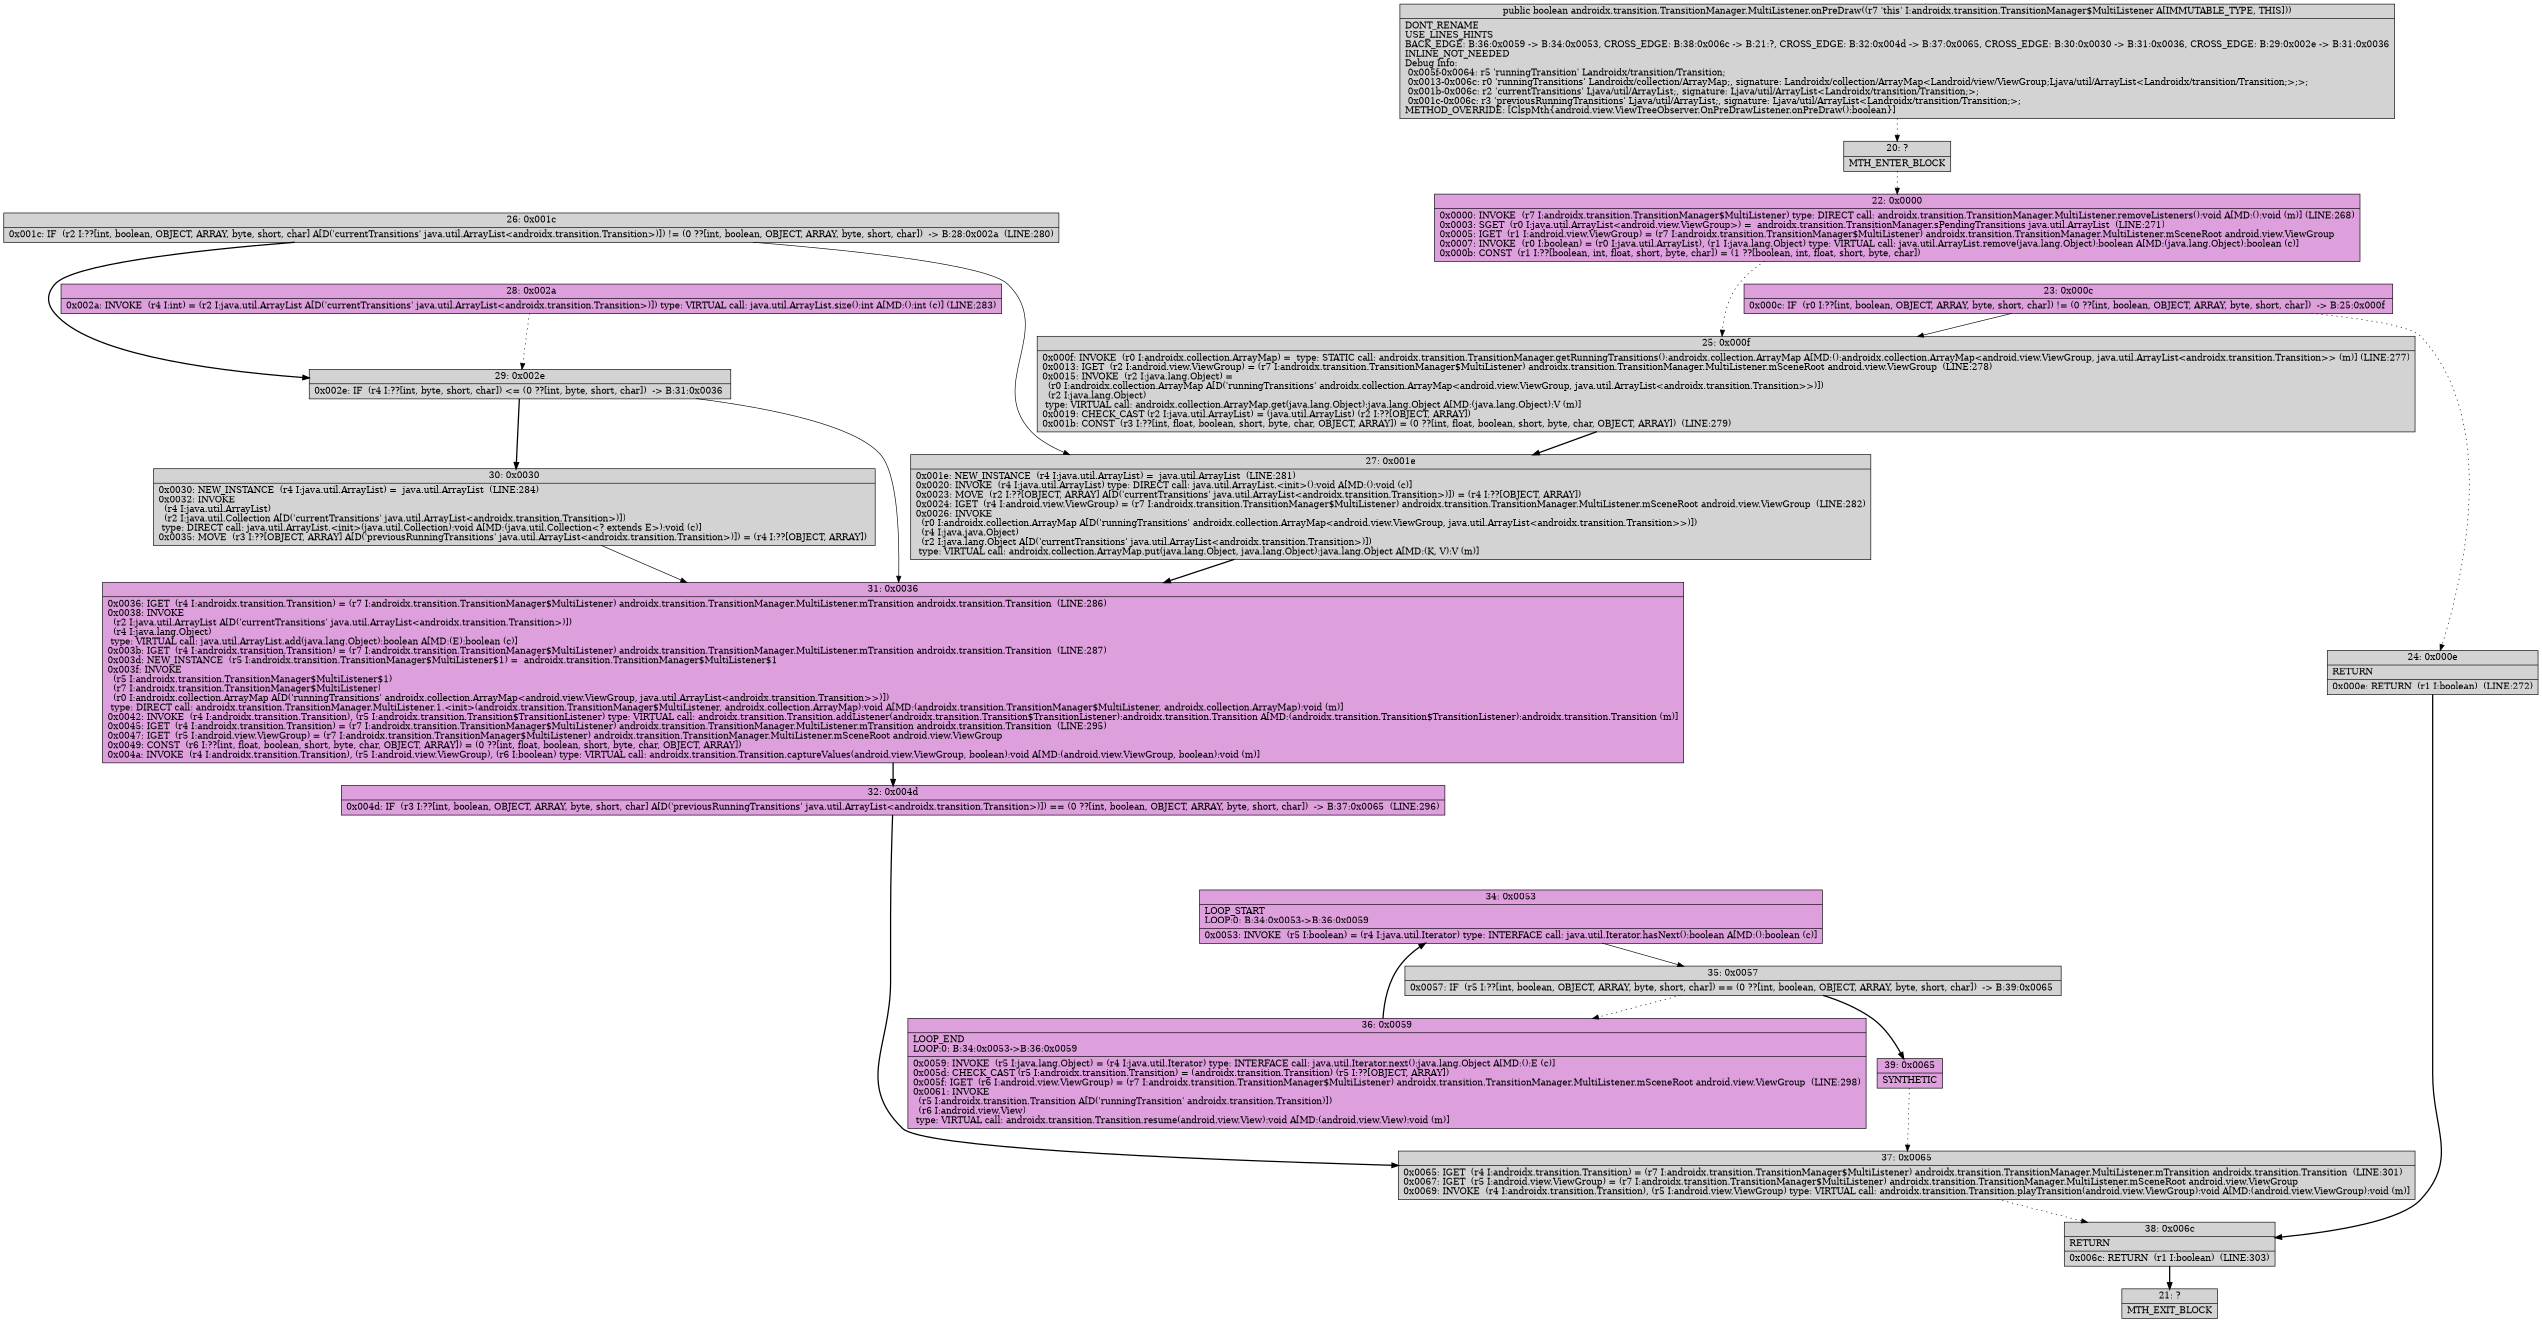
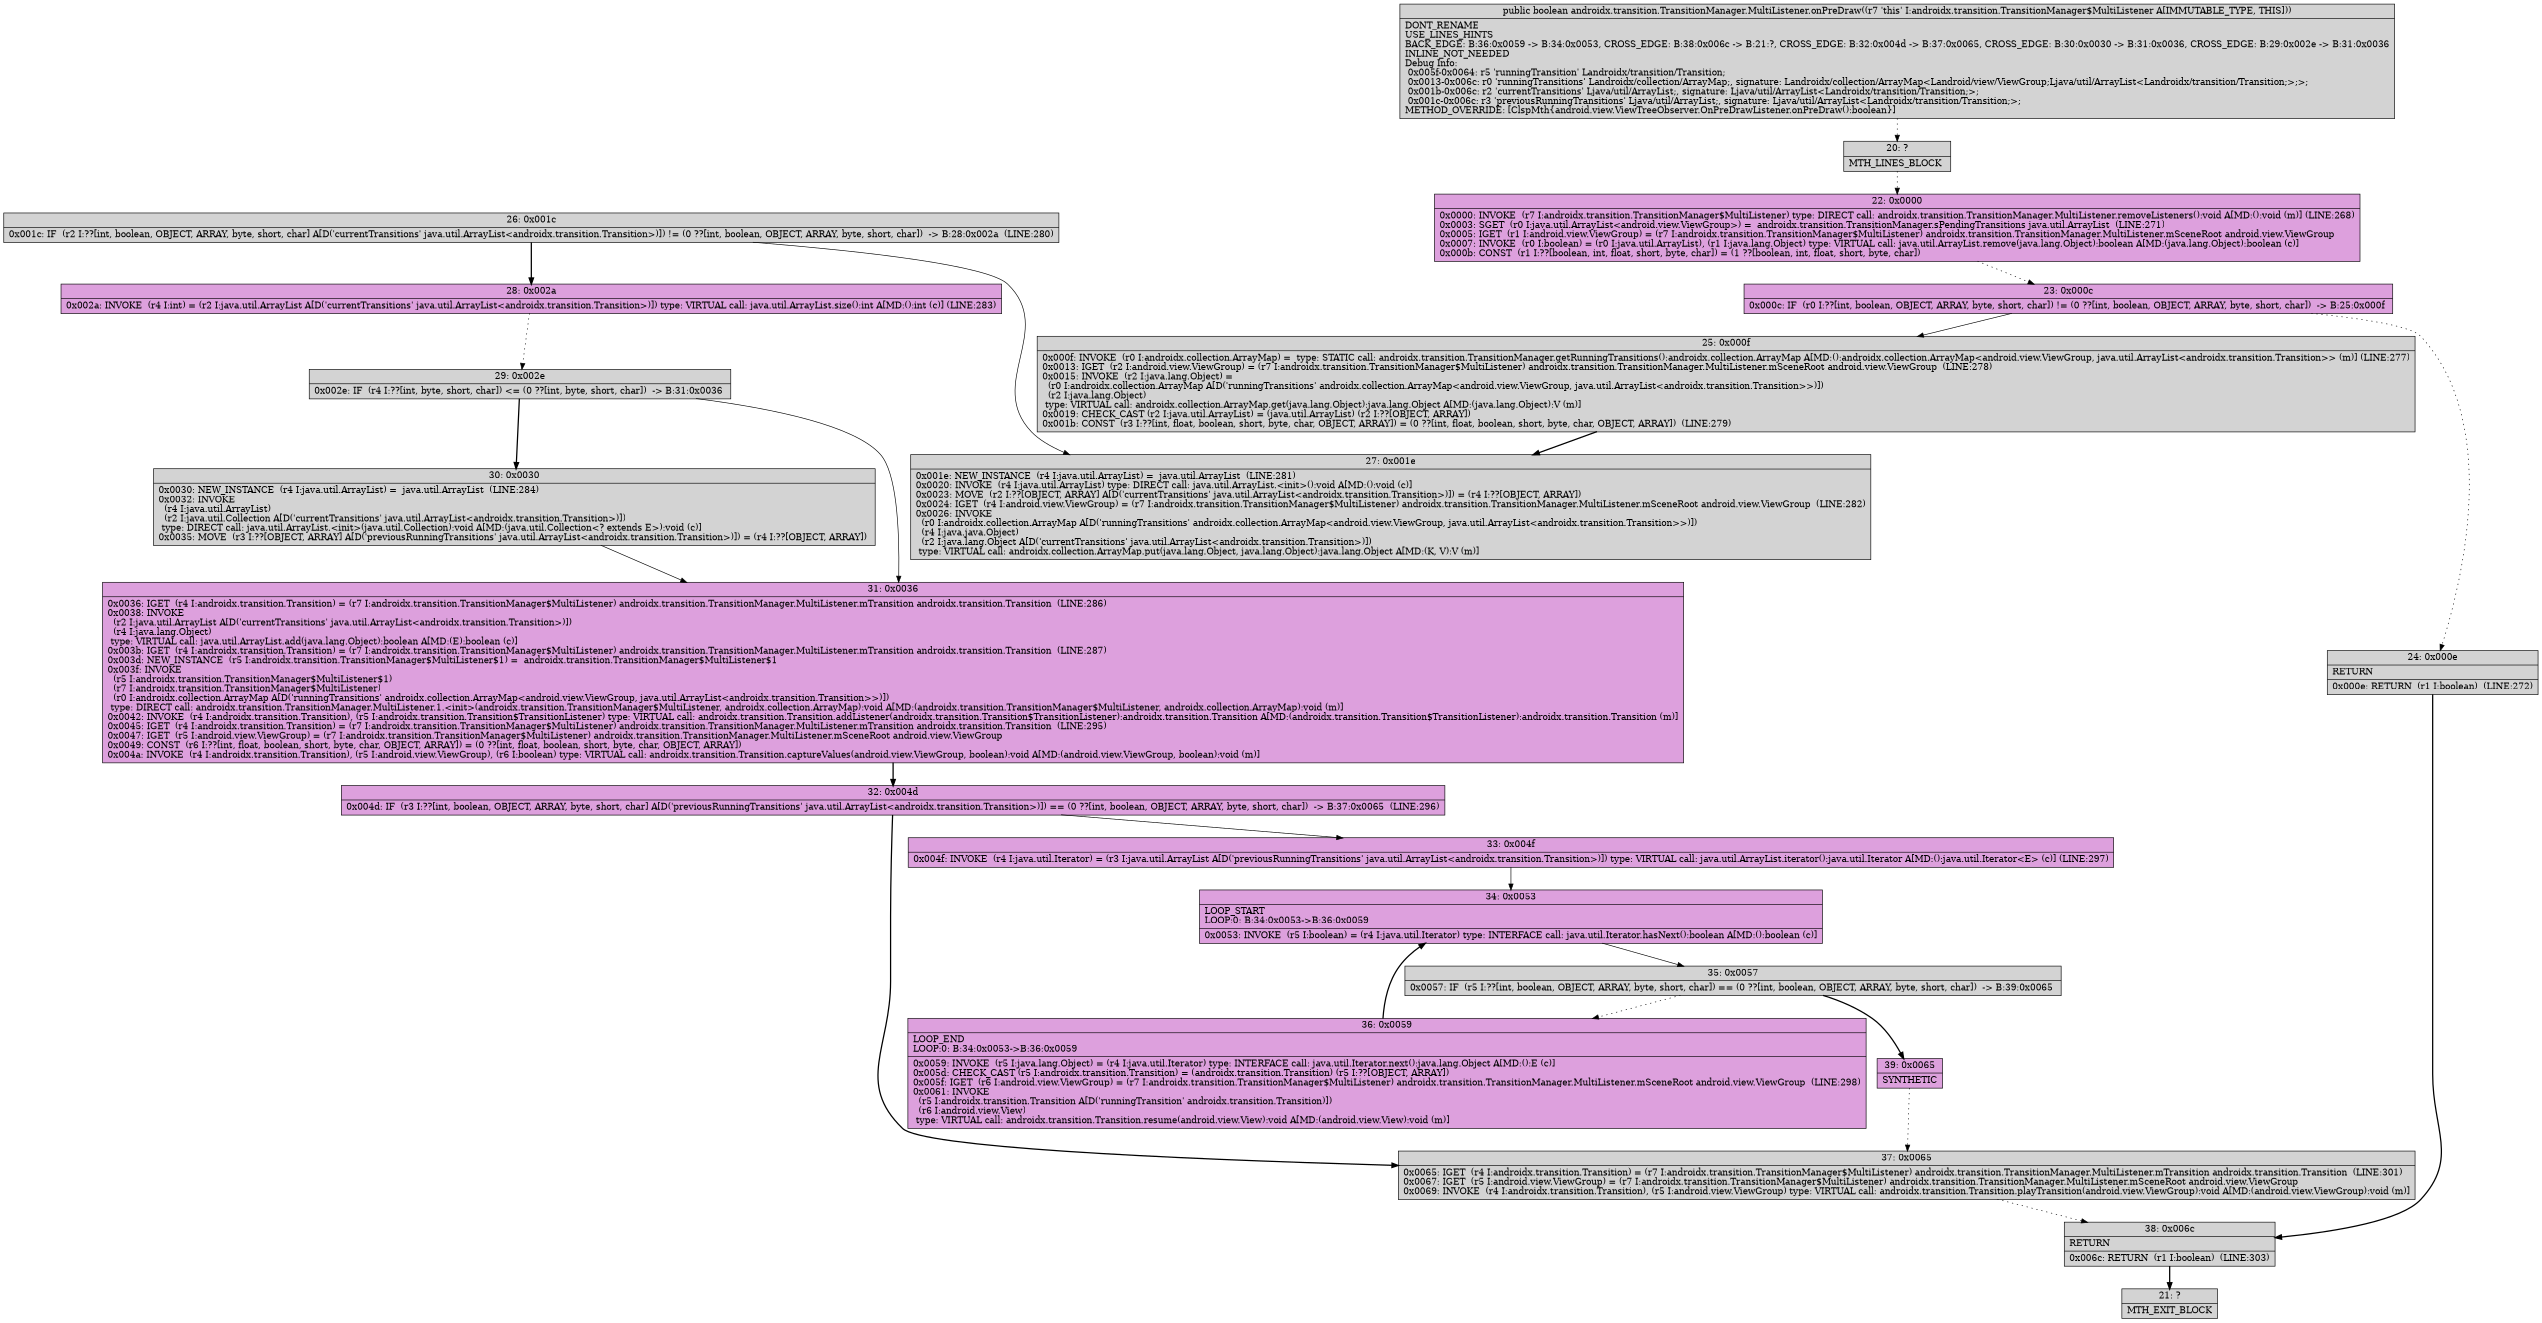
(1897, 164) -> (1895, 164)
(1735, 290) -> (2003, 272)
(50, 306) -> (531, 260)
(1202, 570) -> none
none -> (1511, 853)
